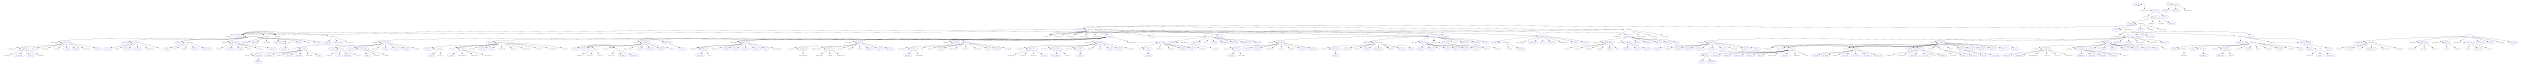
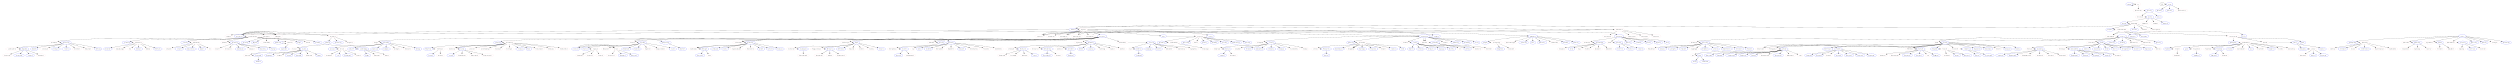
(870, 49) -> none
